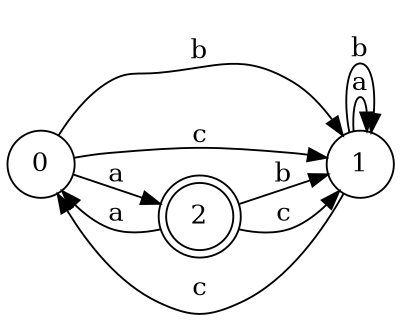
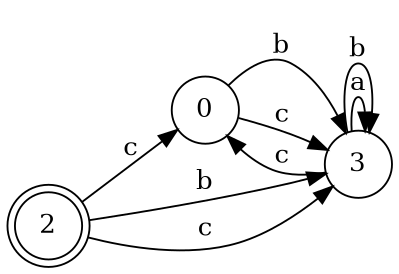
(360, 164) -> (358, 164)
(108, 186) -> none
(117, 214) -> (131, 148)
